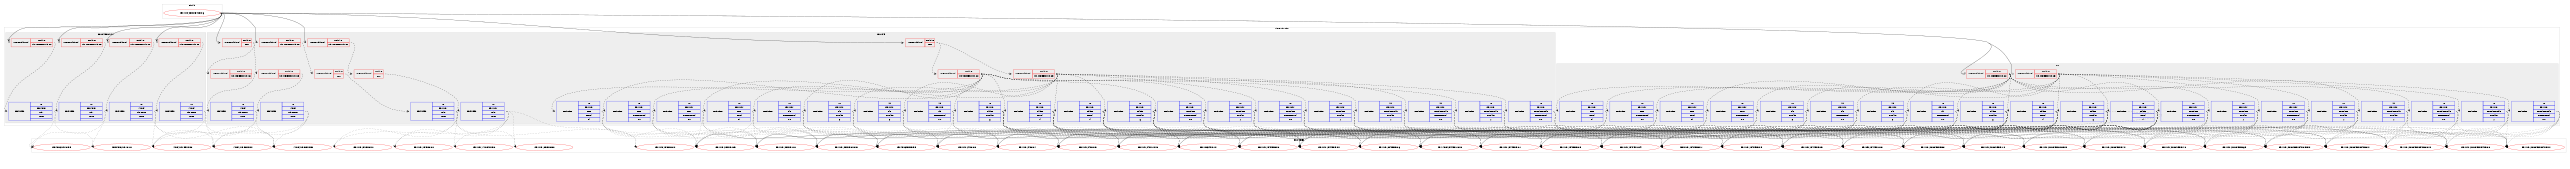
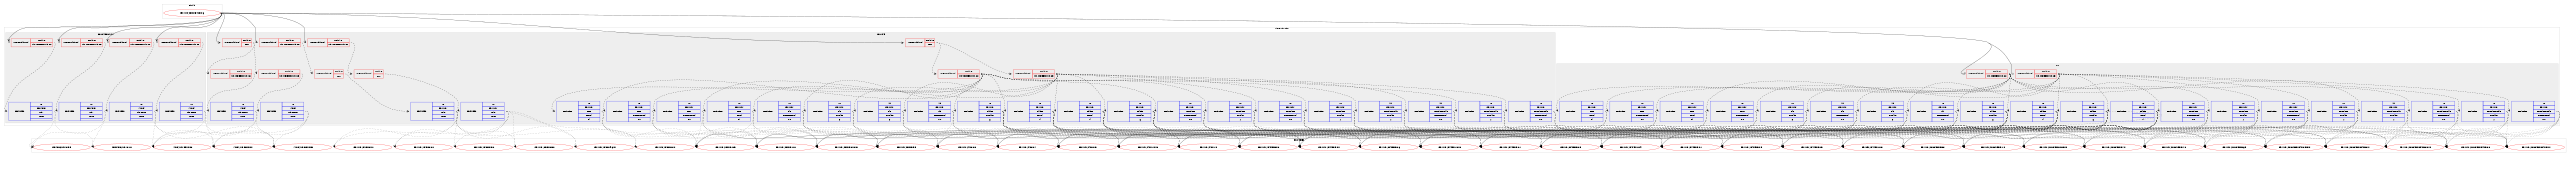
(484, 147) -> (484, 147)
none -> (605, 147)
(907, 147) -> (907, 147)
(1208, 147) -> (1208, 147)
(1450, 147) -> (1450, 147)
(1570, 147) -> (1570, 147)
(1691, 147) -> (1691, 147)
